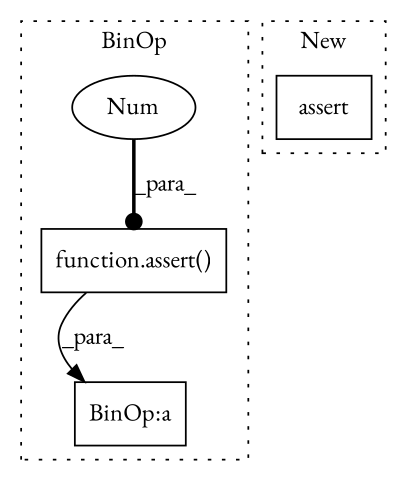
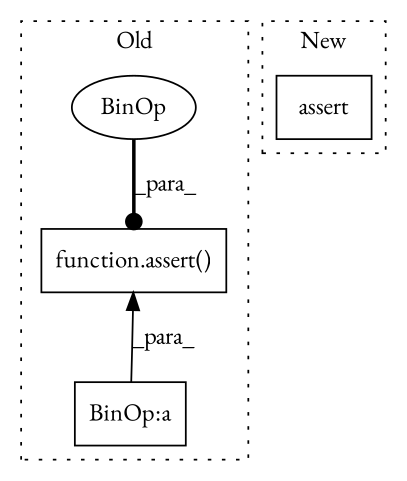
(135, 41) -> (135, 41)
(134, 107) -> (134, 107)
(60, 328) -> (132, 346)
